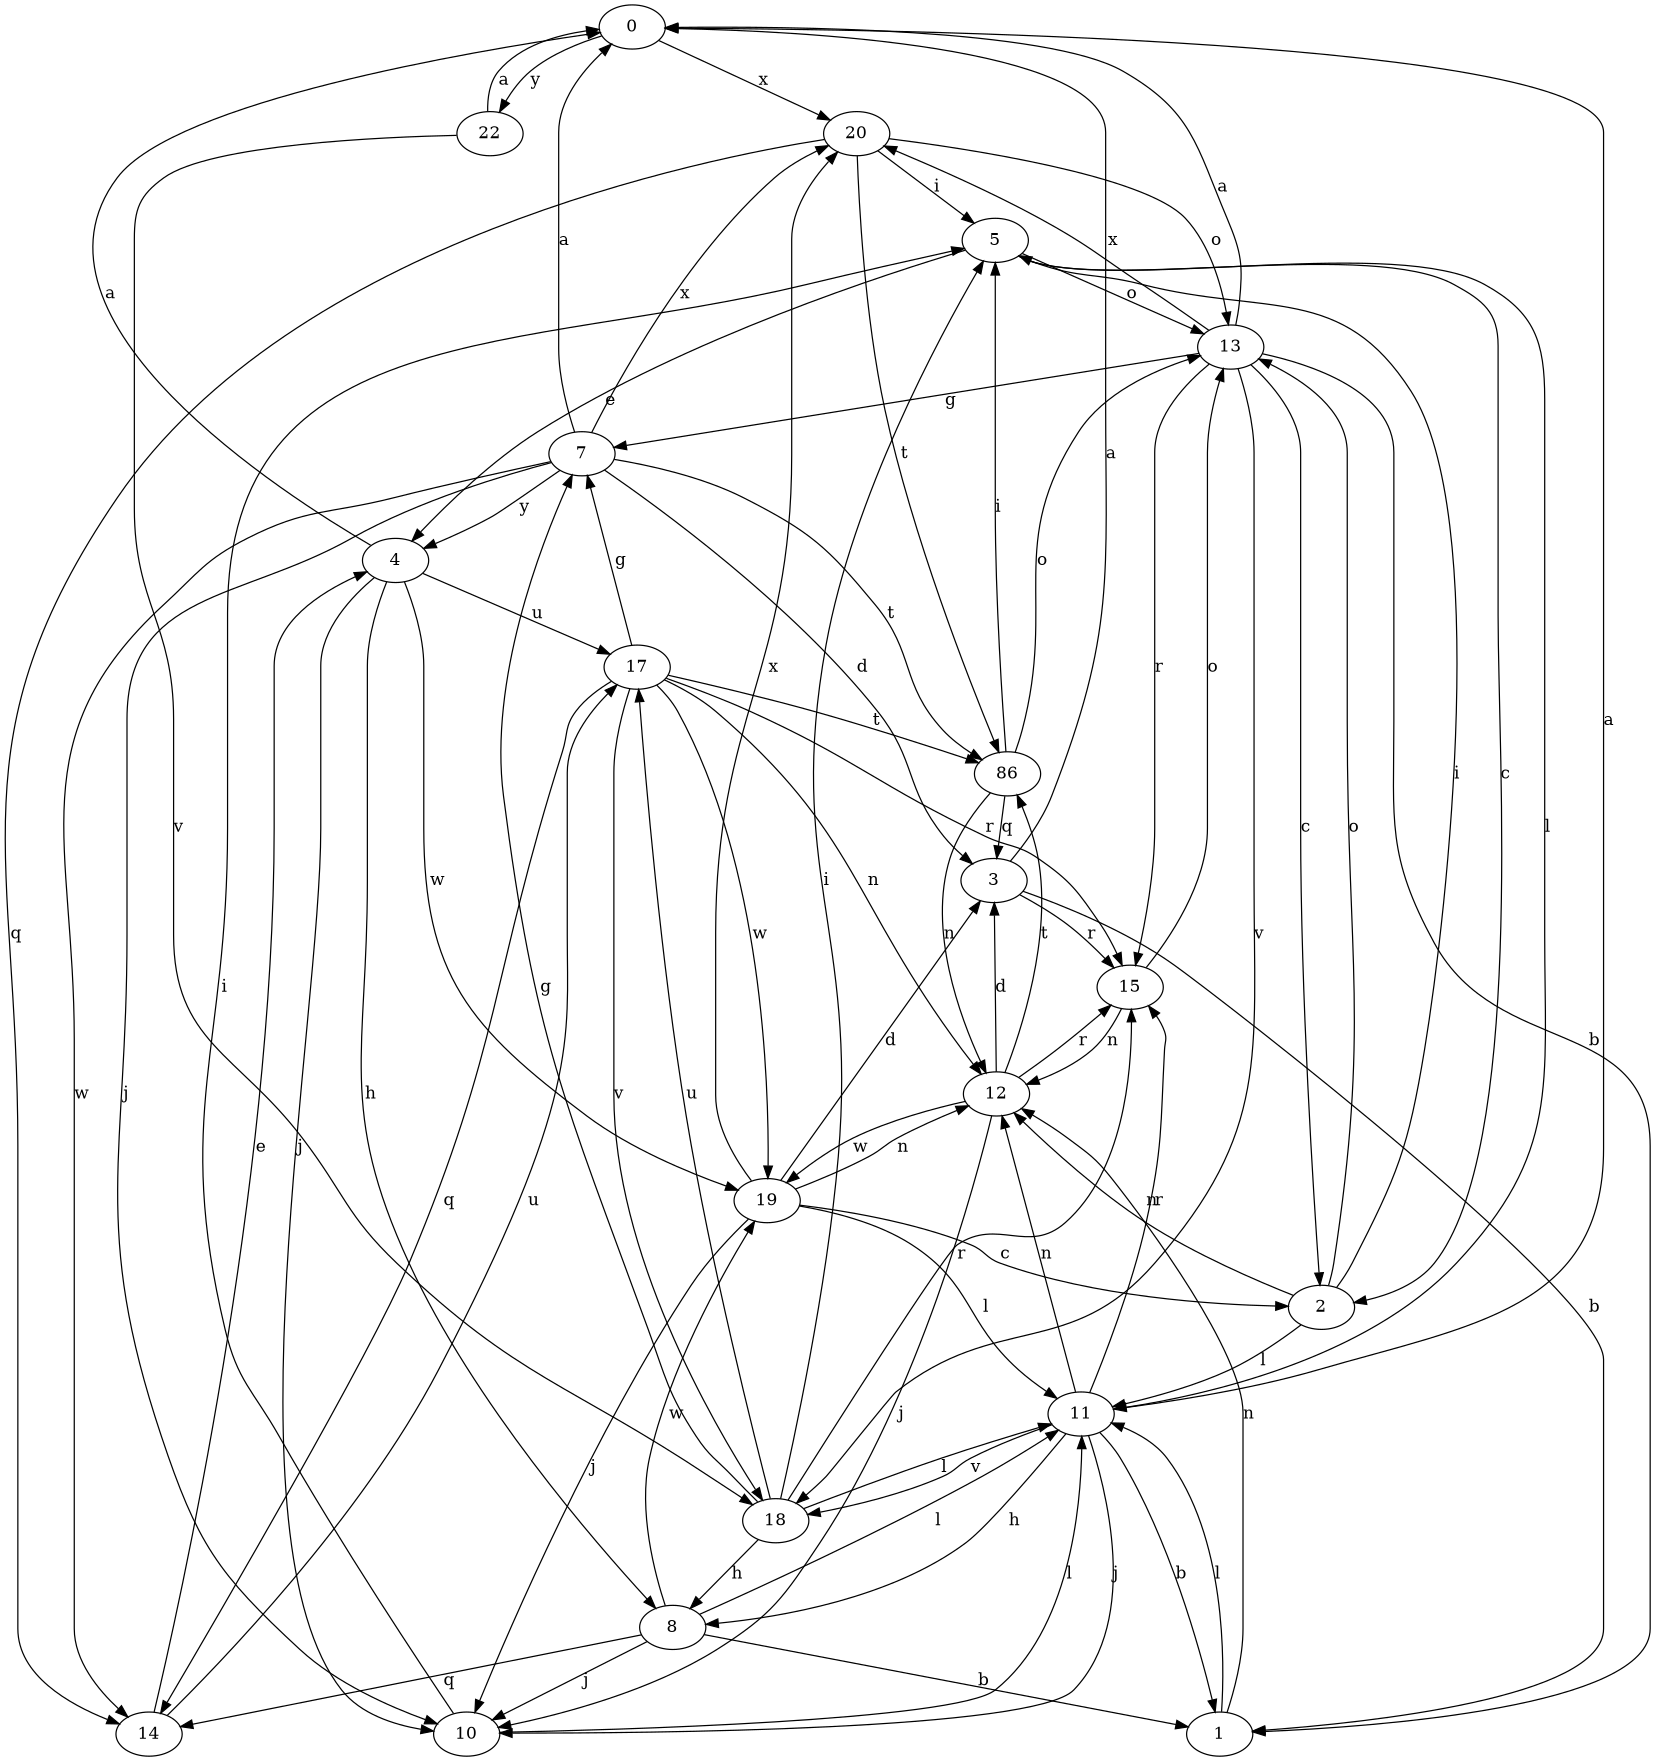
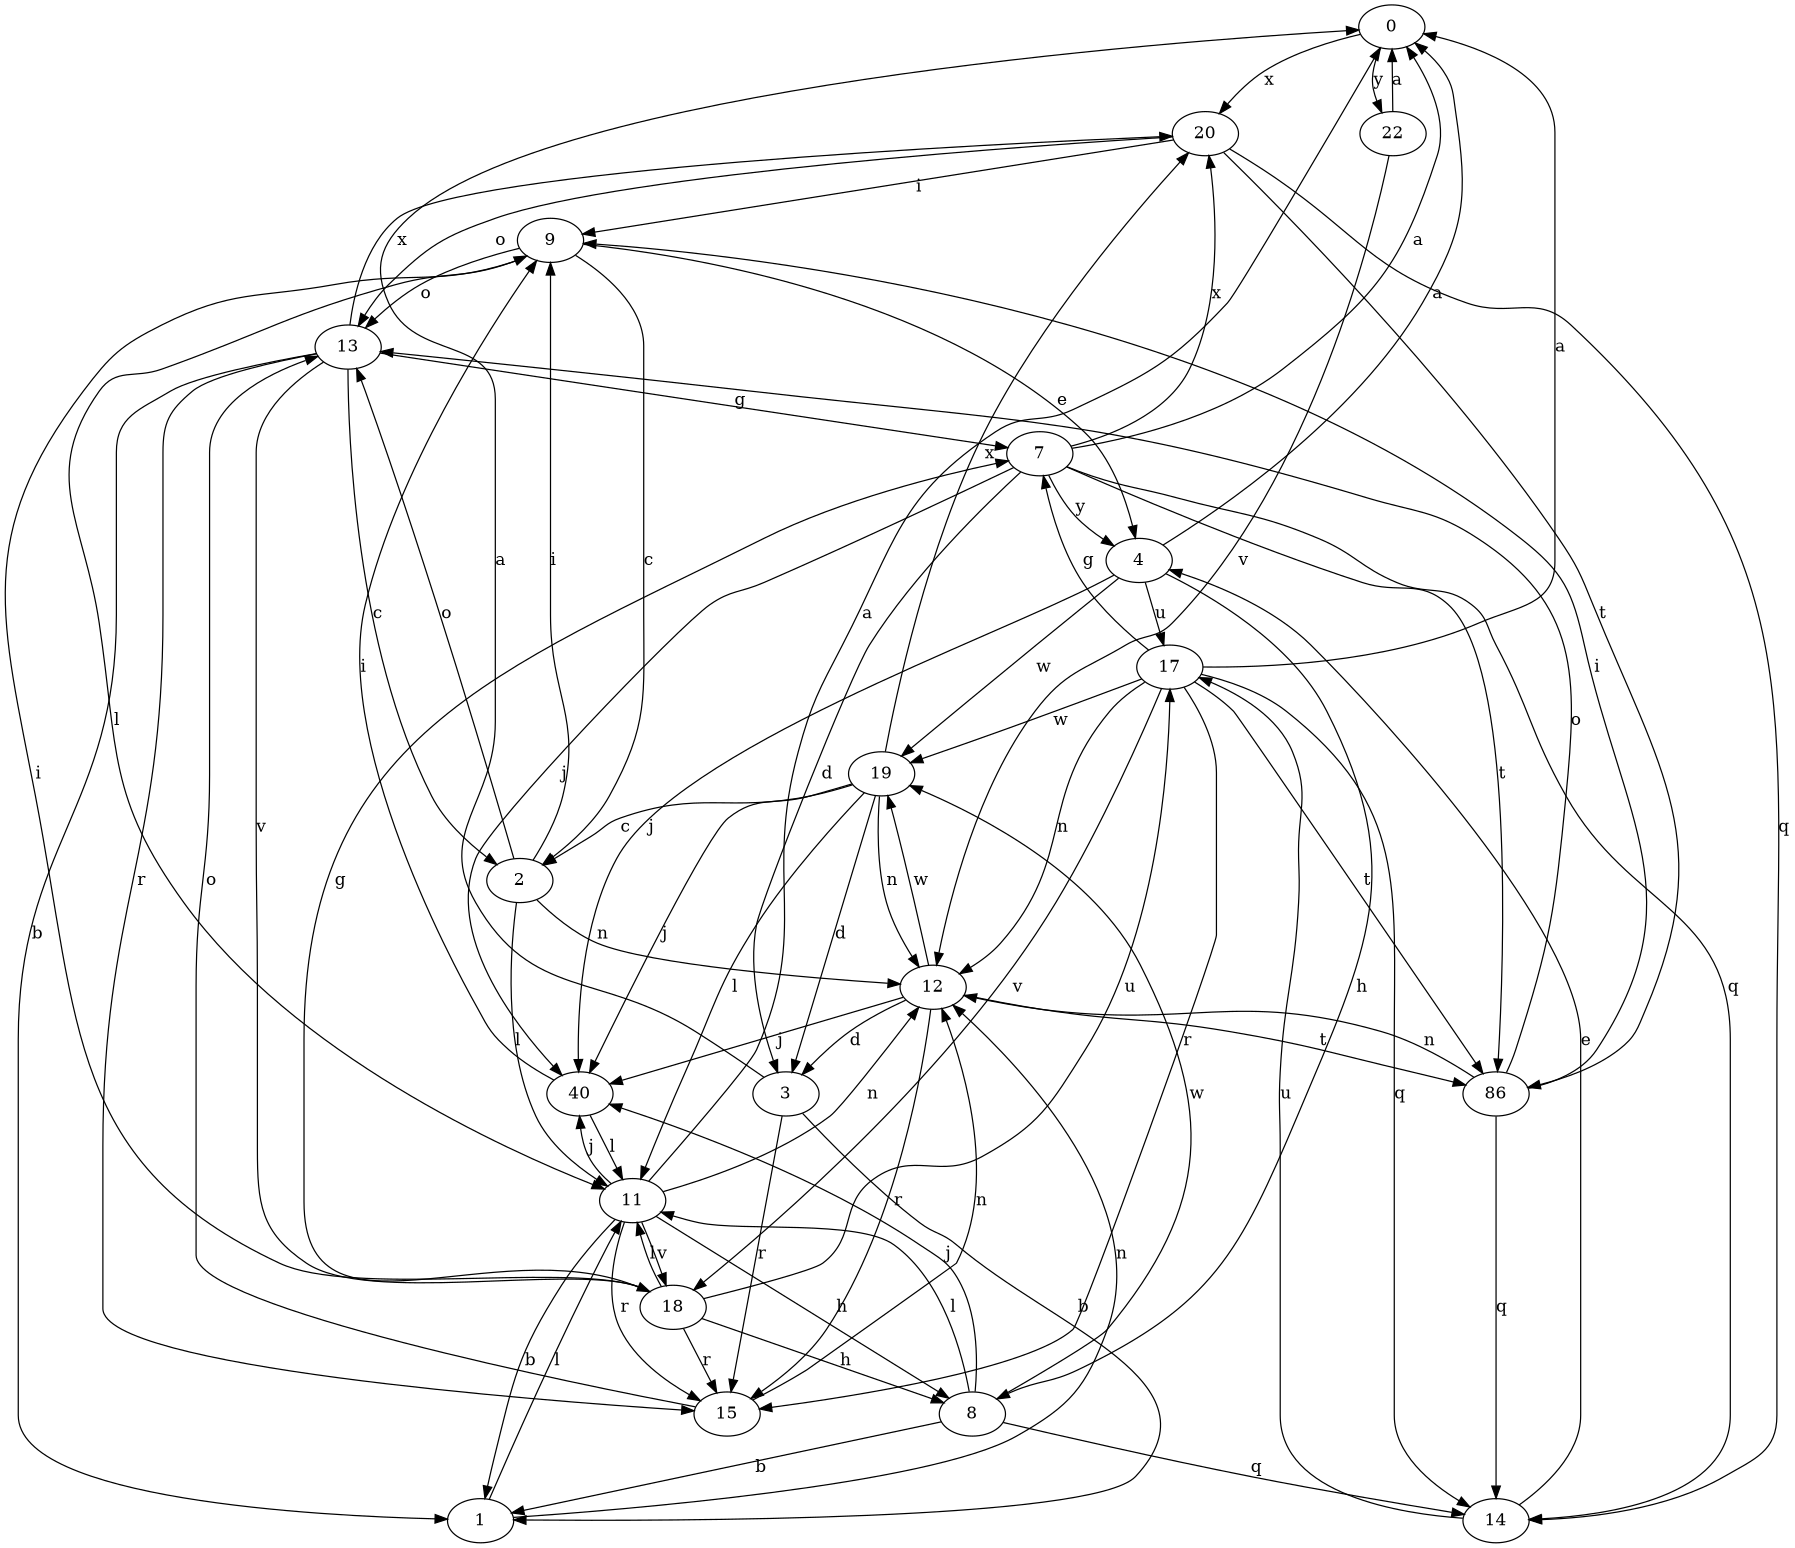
(1049, 49) -> (1555, 459)
(995, 240) -> (551, 240)
(174, 812) -> (1218, 569)
(1002, 821) -> (1496, 1301)
(82, 1094) -> (1734, 987)
(467, 1734) -> (580, 1094)
